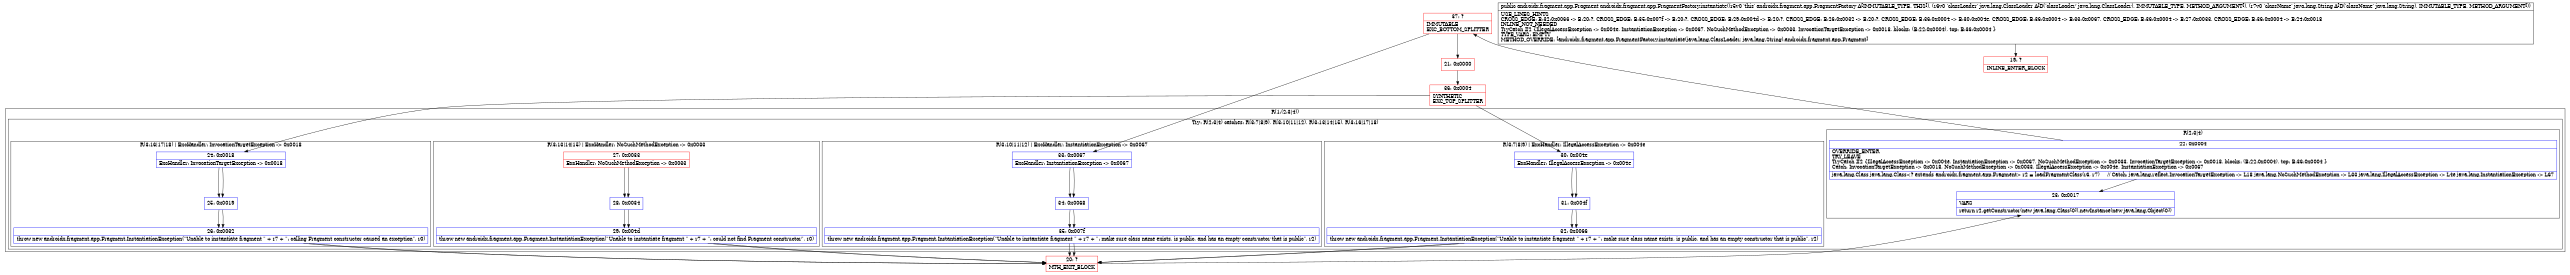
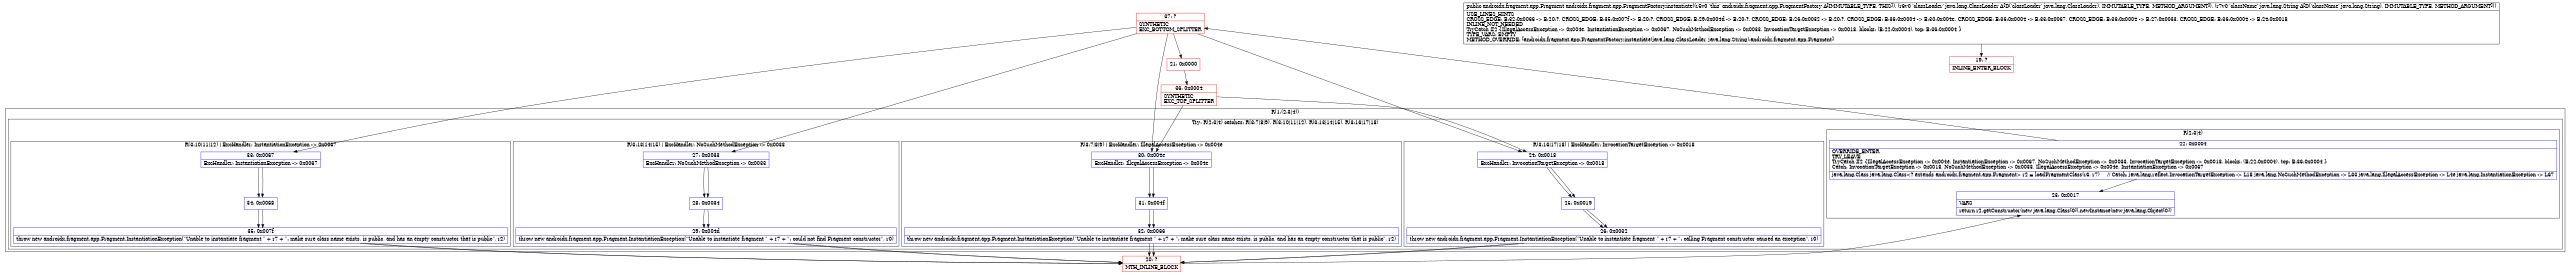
(1442, 25) -> (1154, 25)
none -> (1157, 91)
none -> (936, 92)
none -> (1358, 92)
(626, 160) -> (706, 160)
(1072, 268) -> (1152, 268)
